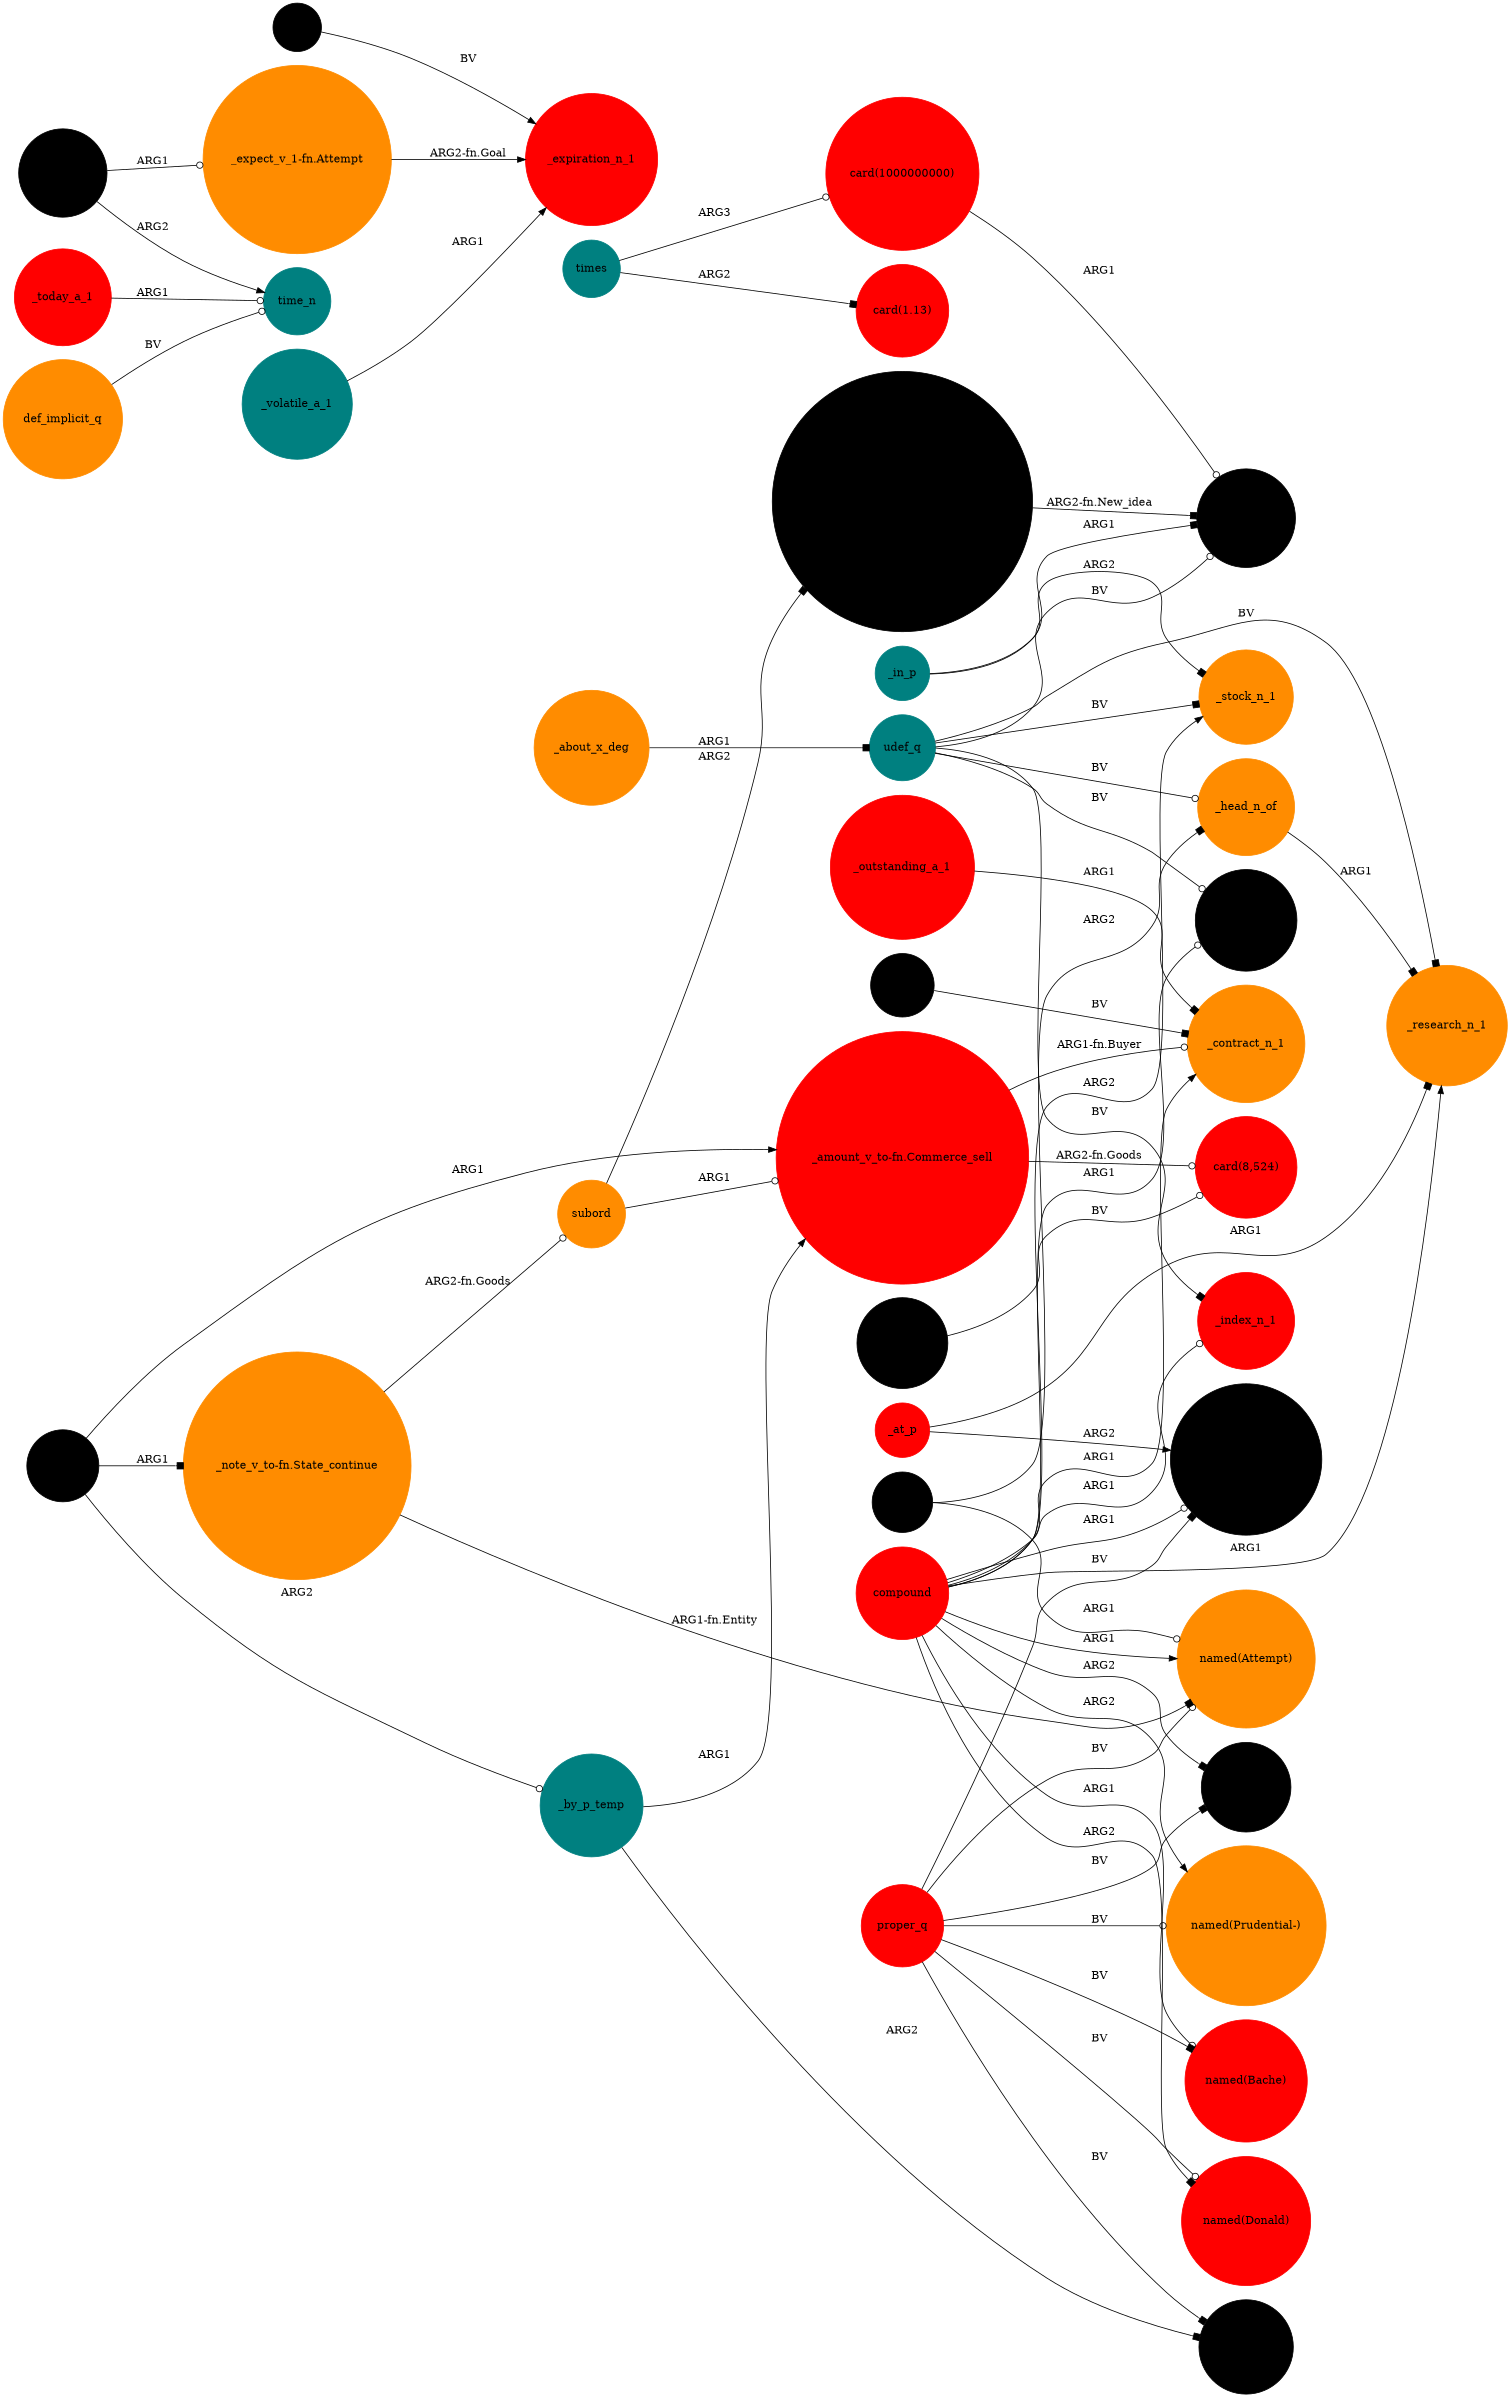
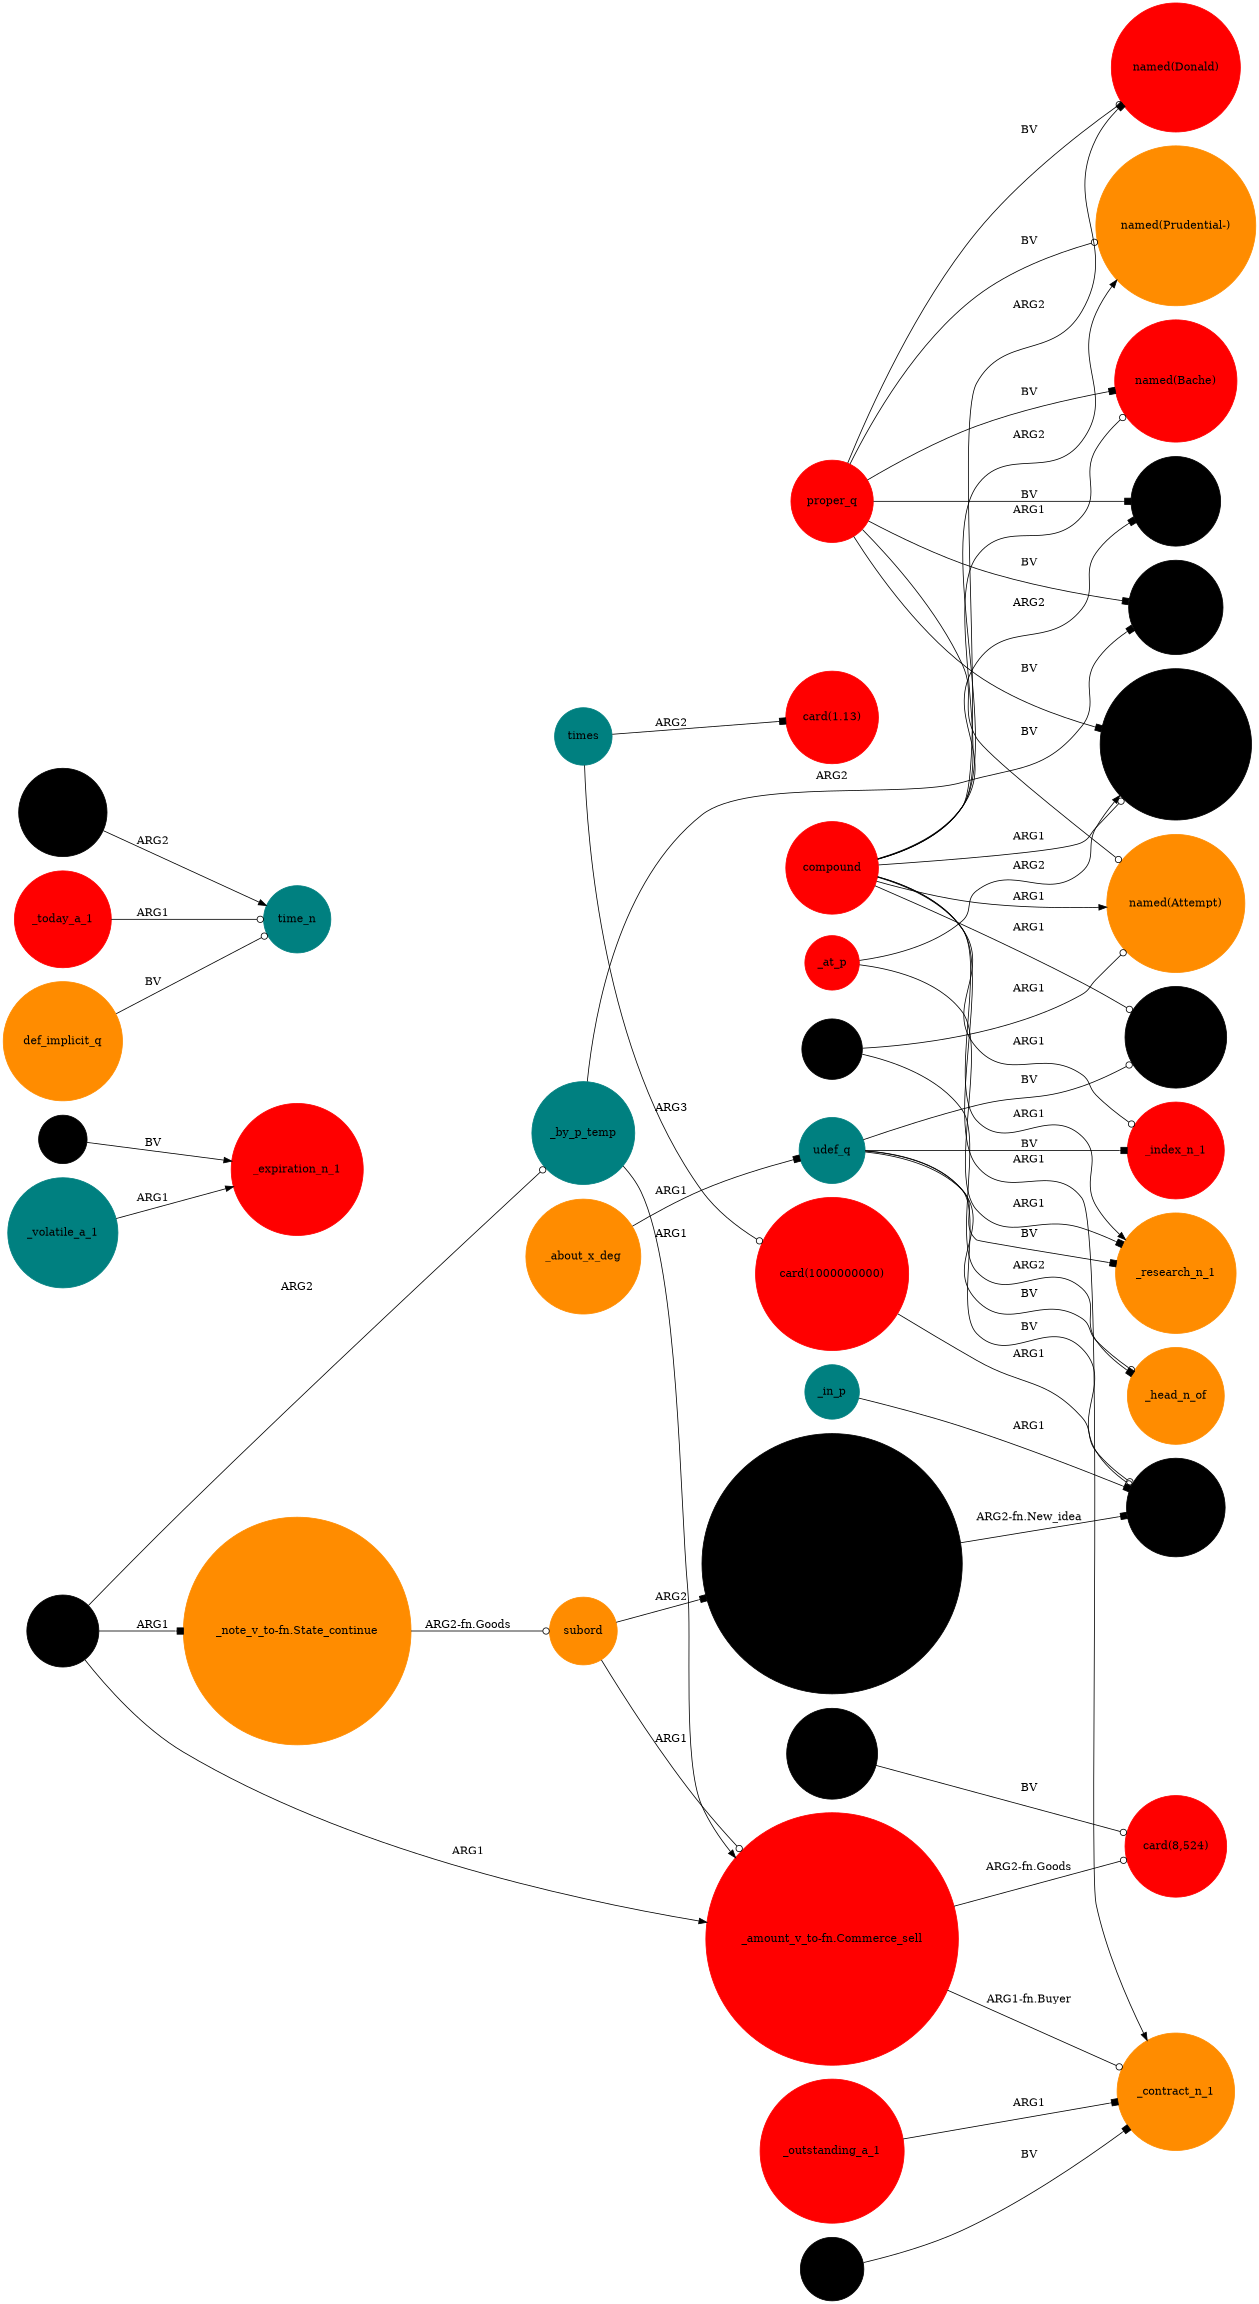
(297, 160) -> none
(1246, 697) -> none
(1355, 894) -> none
(784, 1662) -> none
